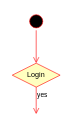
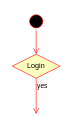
(36, 75) -> (36, 66)
